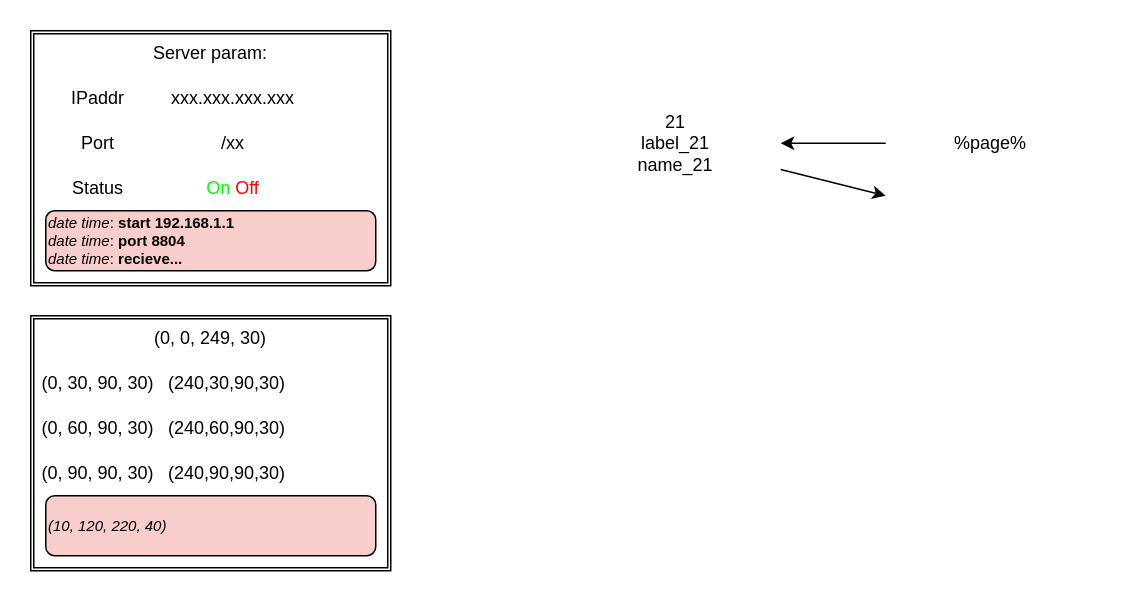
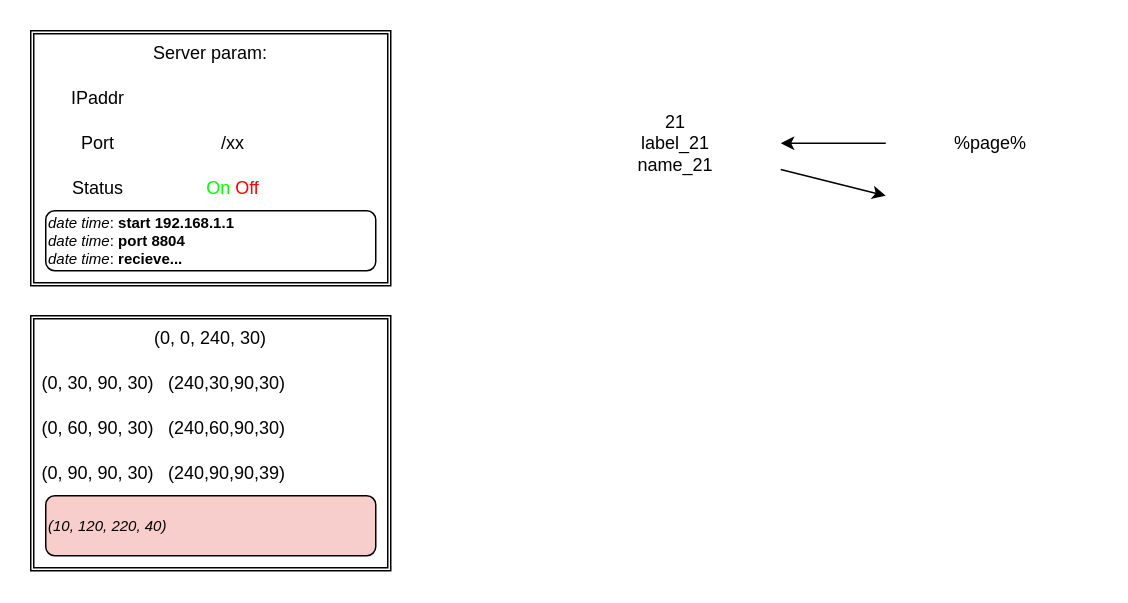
(233, 98) -> none
(211, 241) -> (211, 241)
(211, 338) -> (211, 338)
(232, 473) -> (232, 473)
